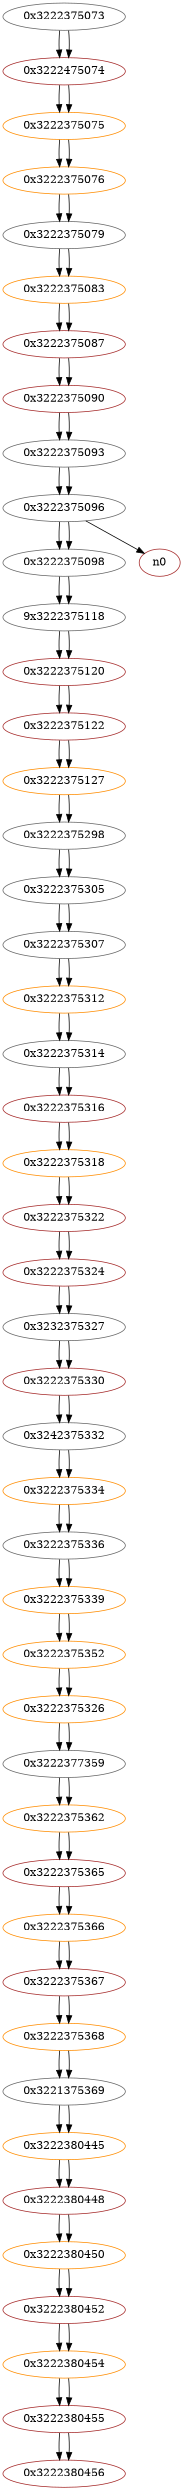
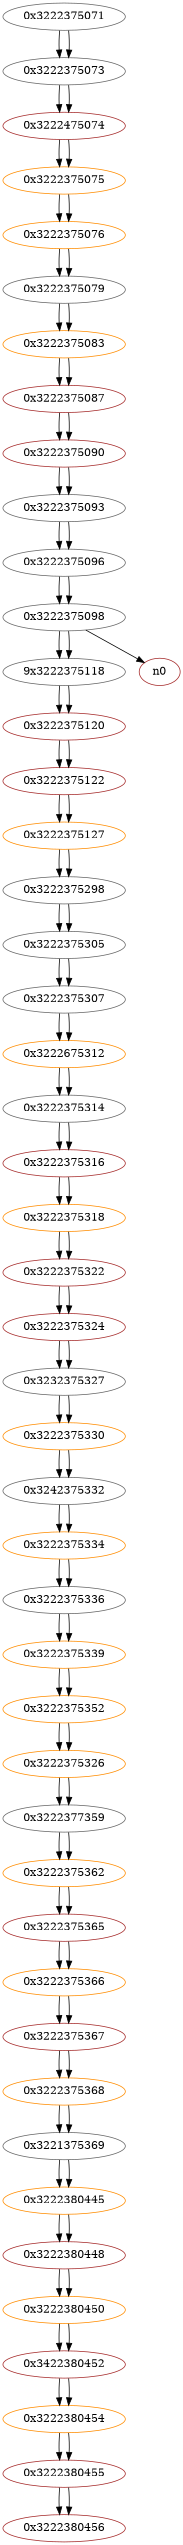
none -> (64, 17)
(112, 535) -> (112, 644)
(64, 999) -> (64, 1054)
(64, 1382) -> (64, 1436)
(64, 2310) -> (64, 2364)
